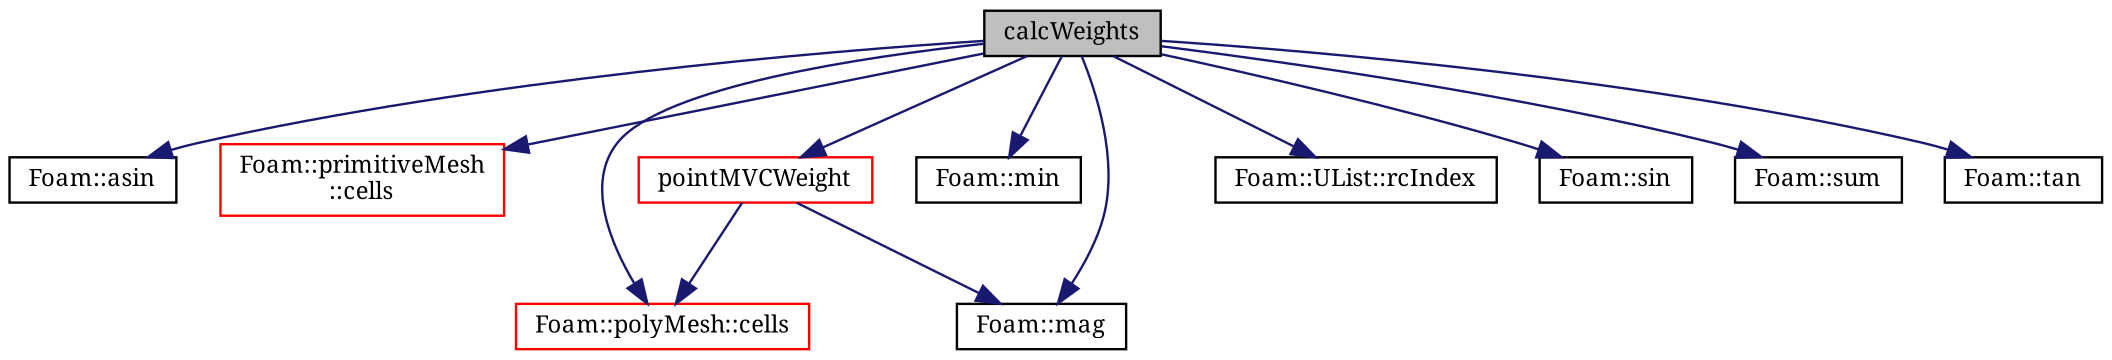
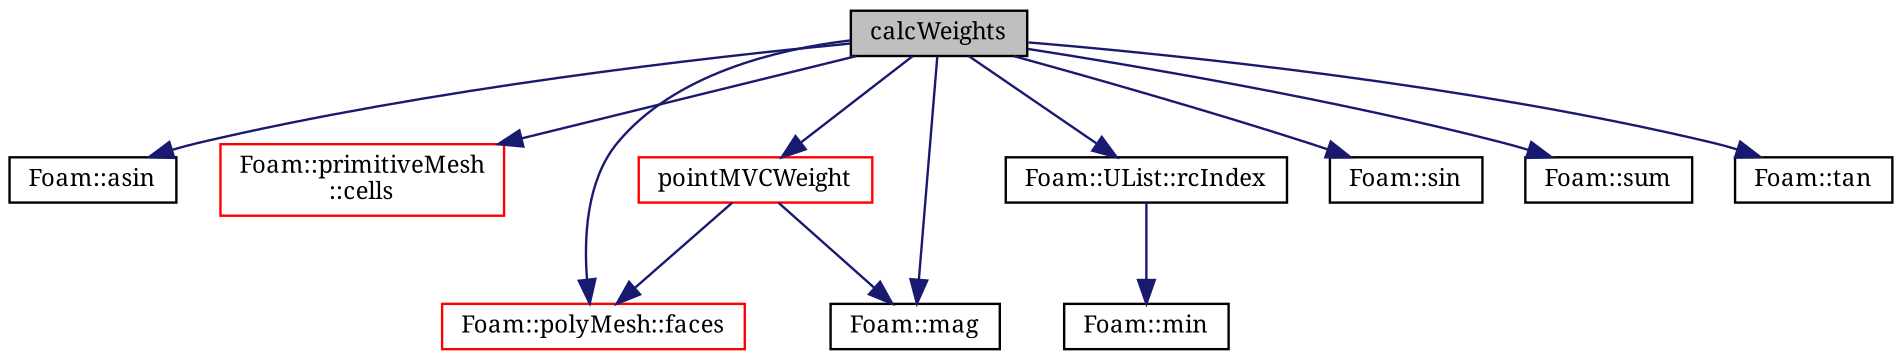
(1041, 96) -> (1146, 241)
(663, 327) -> (593, 327)
